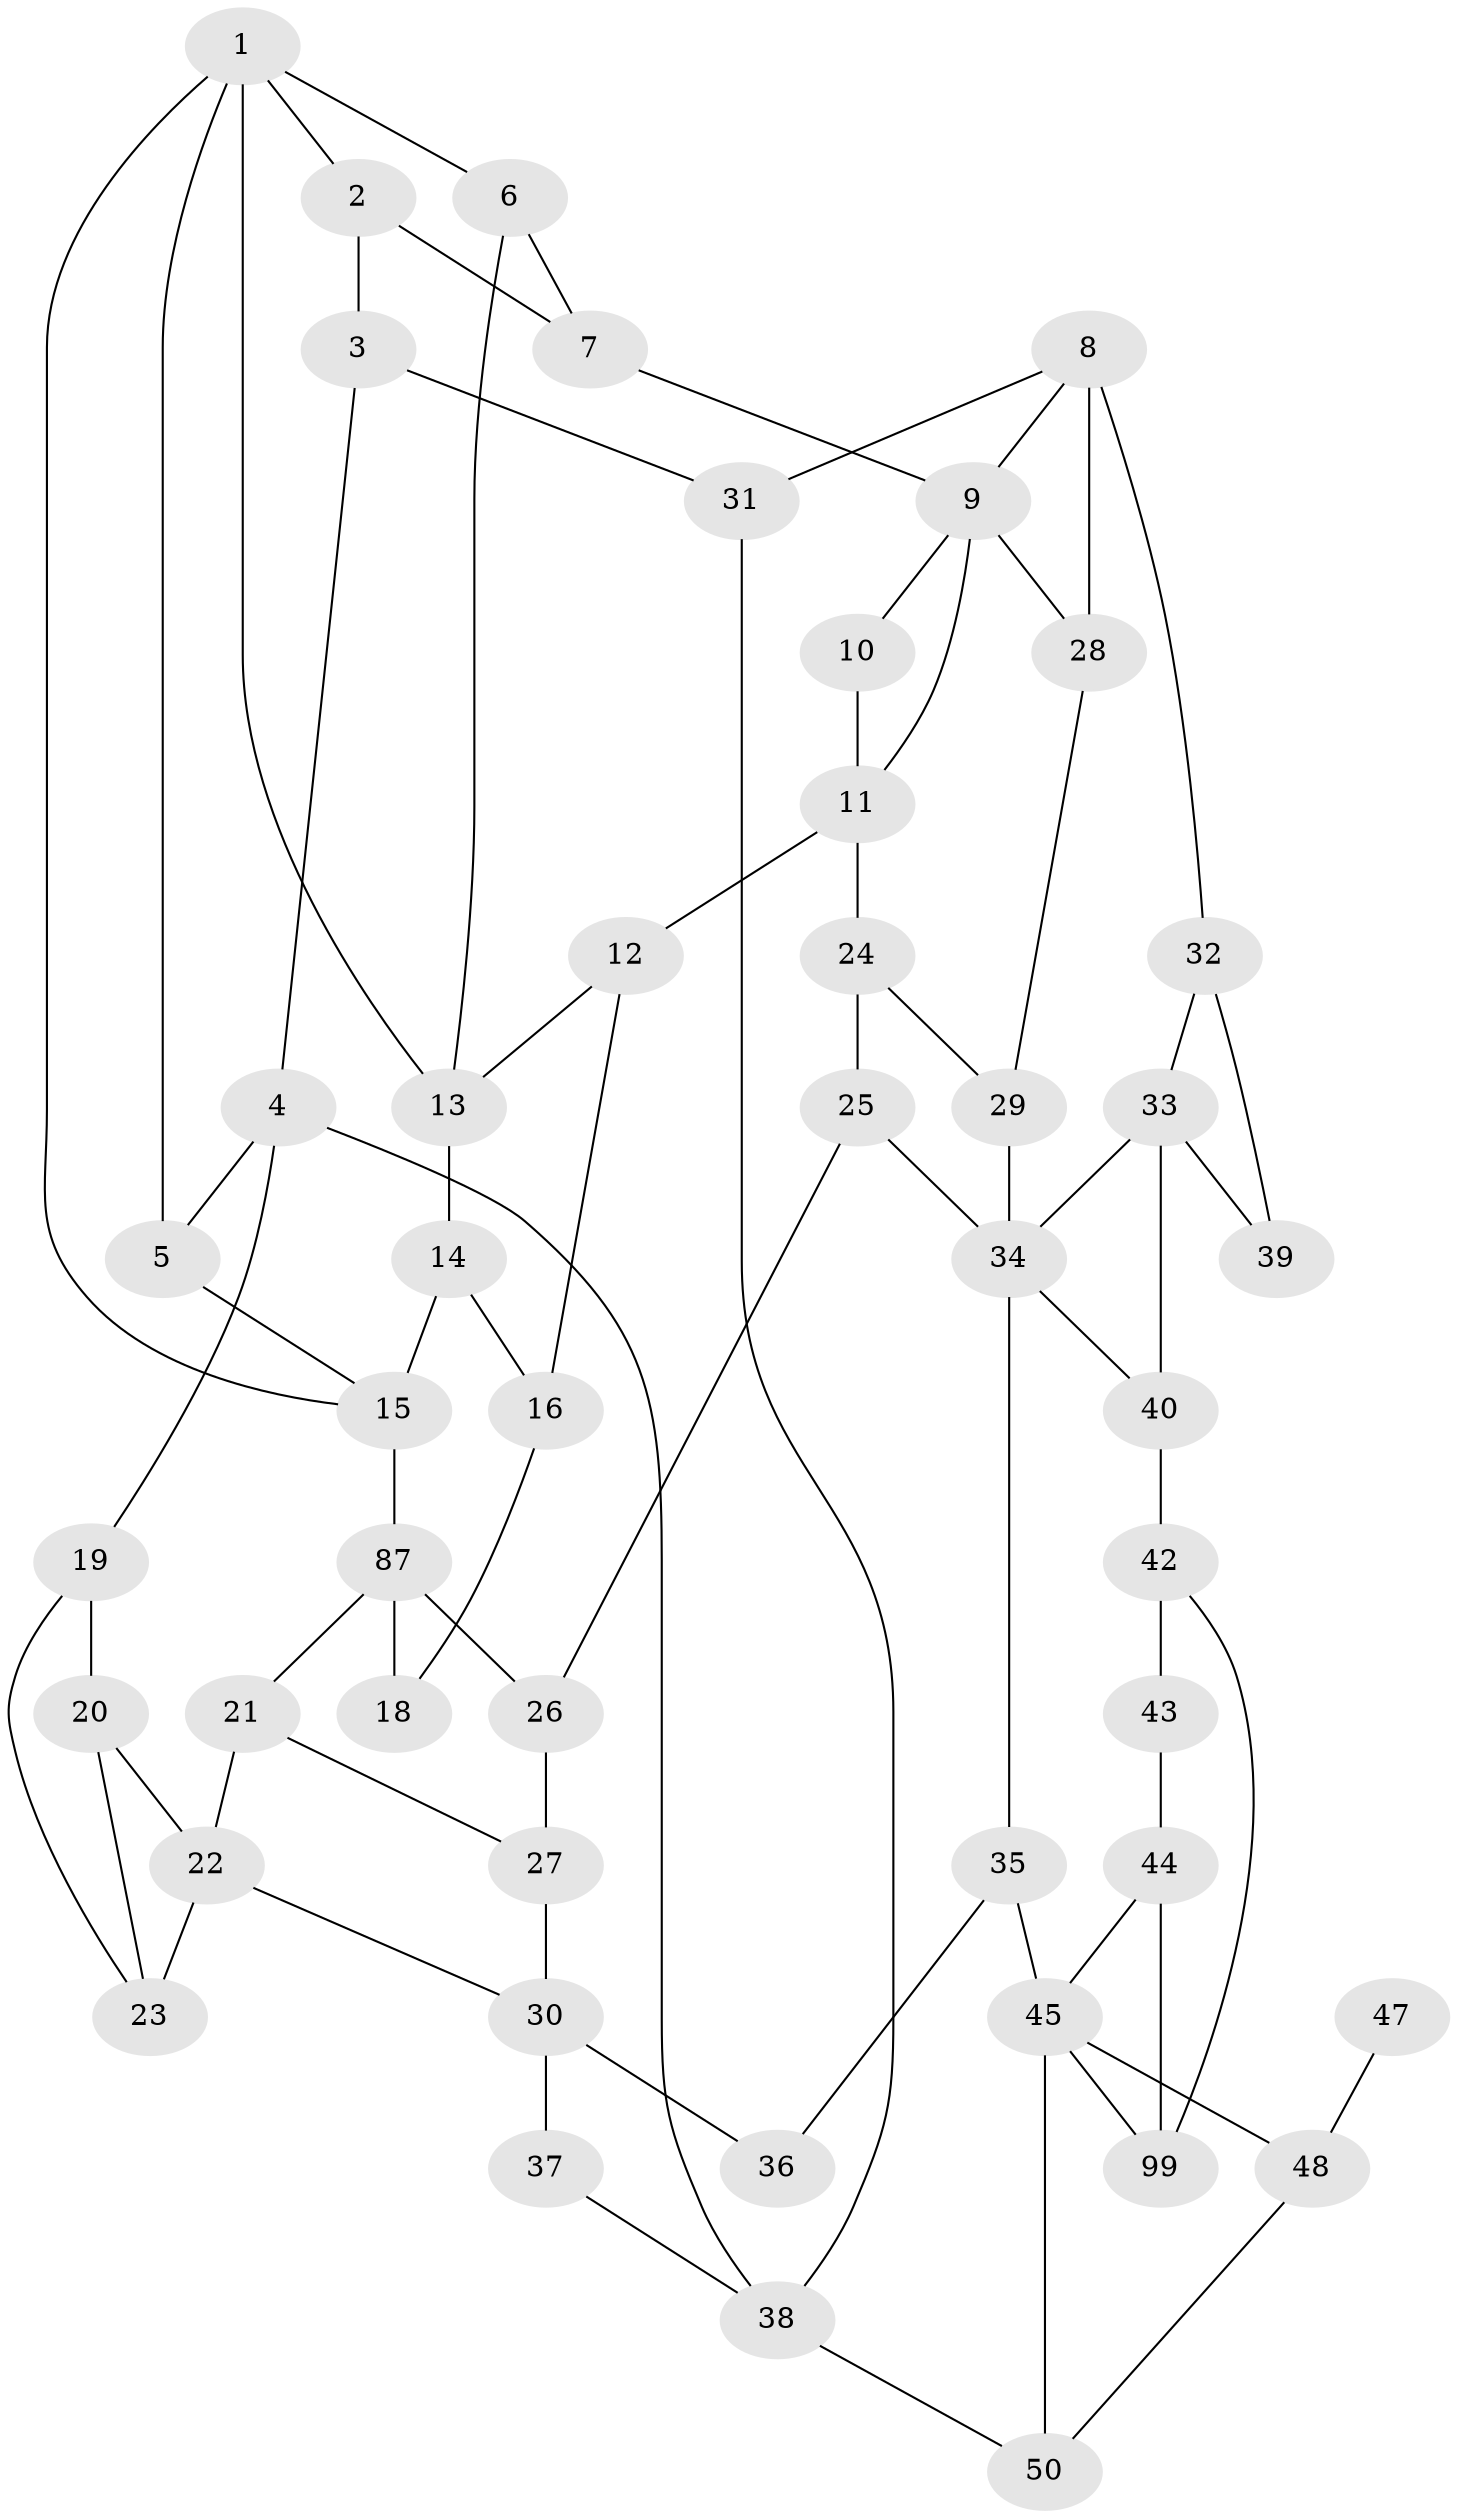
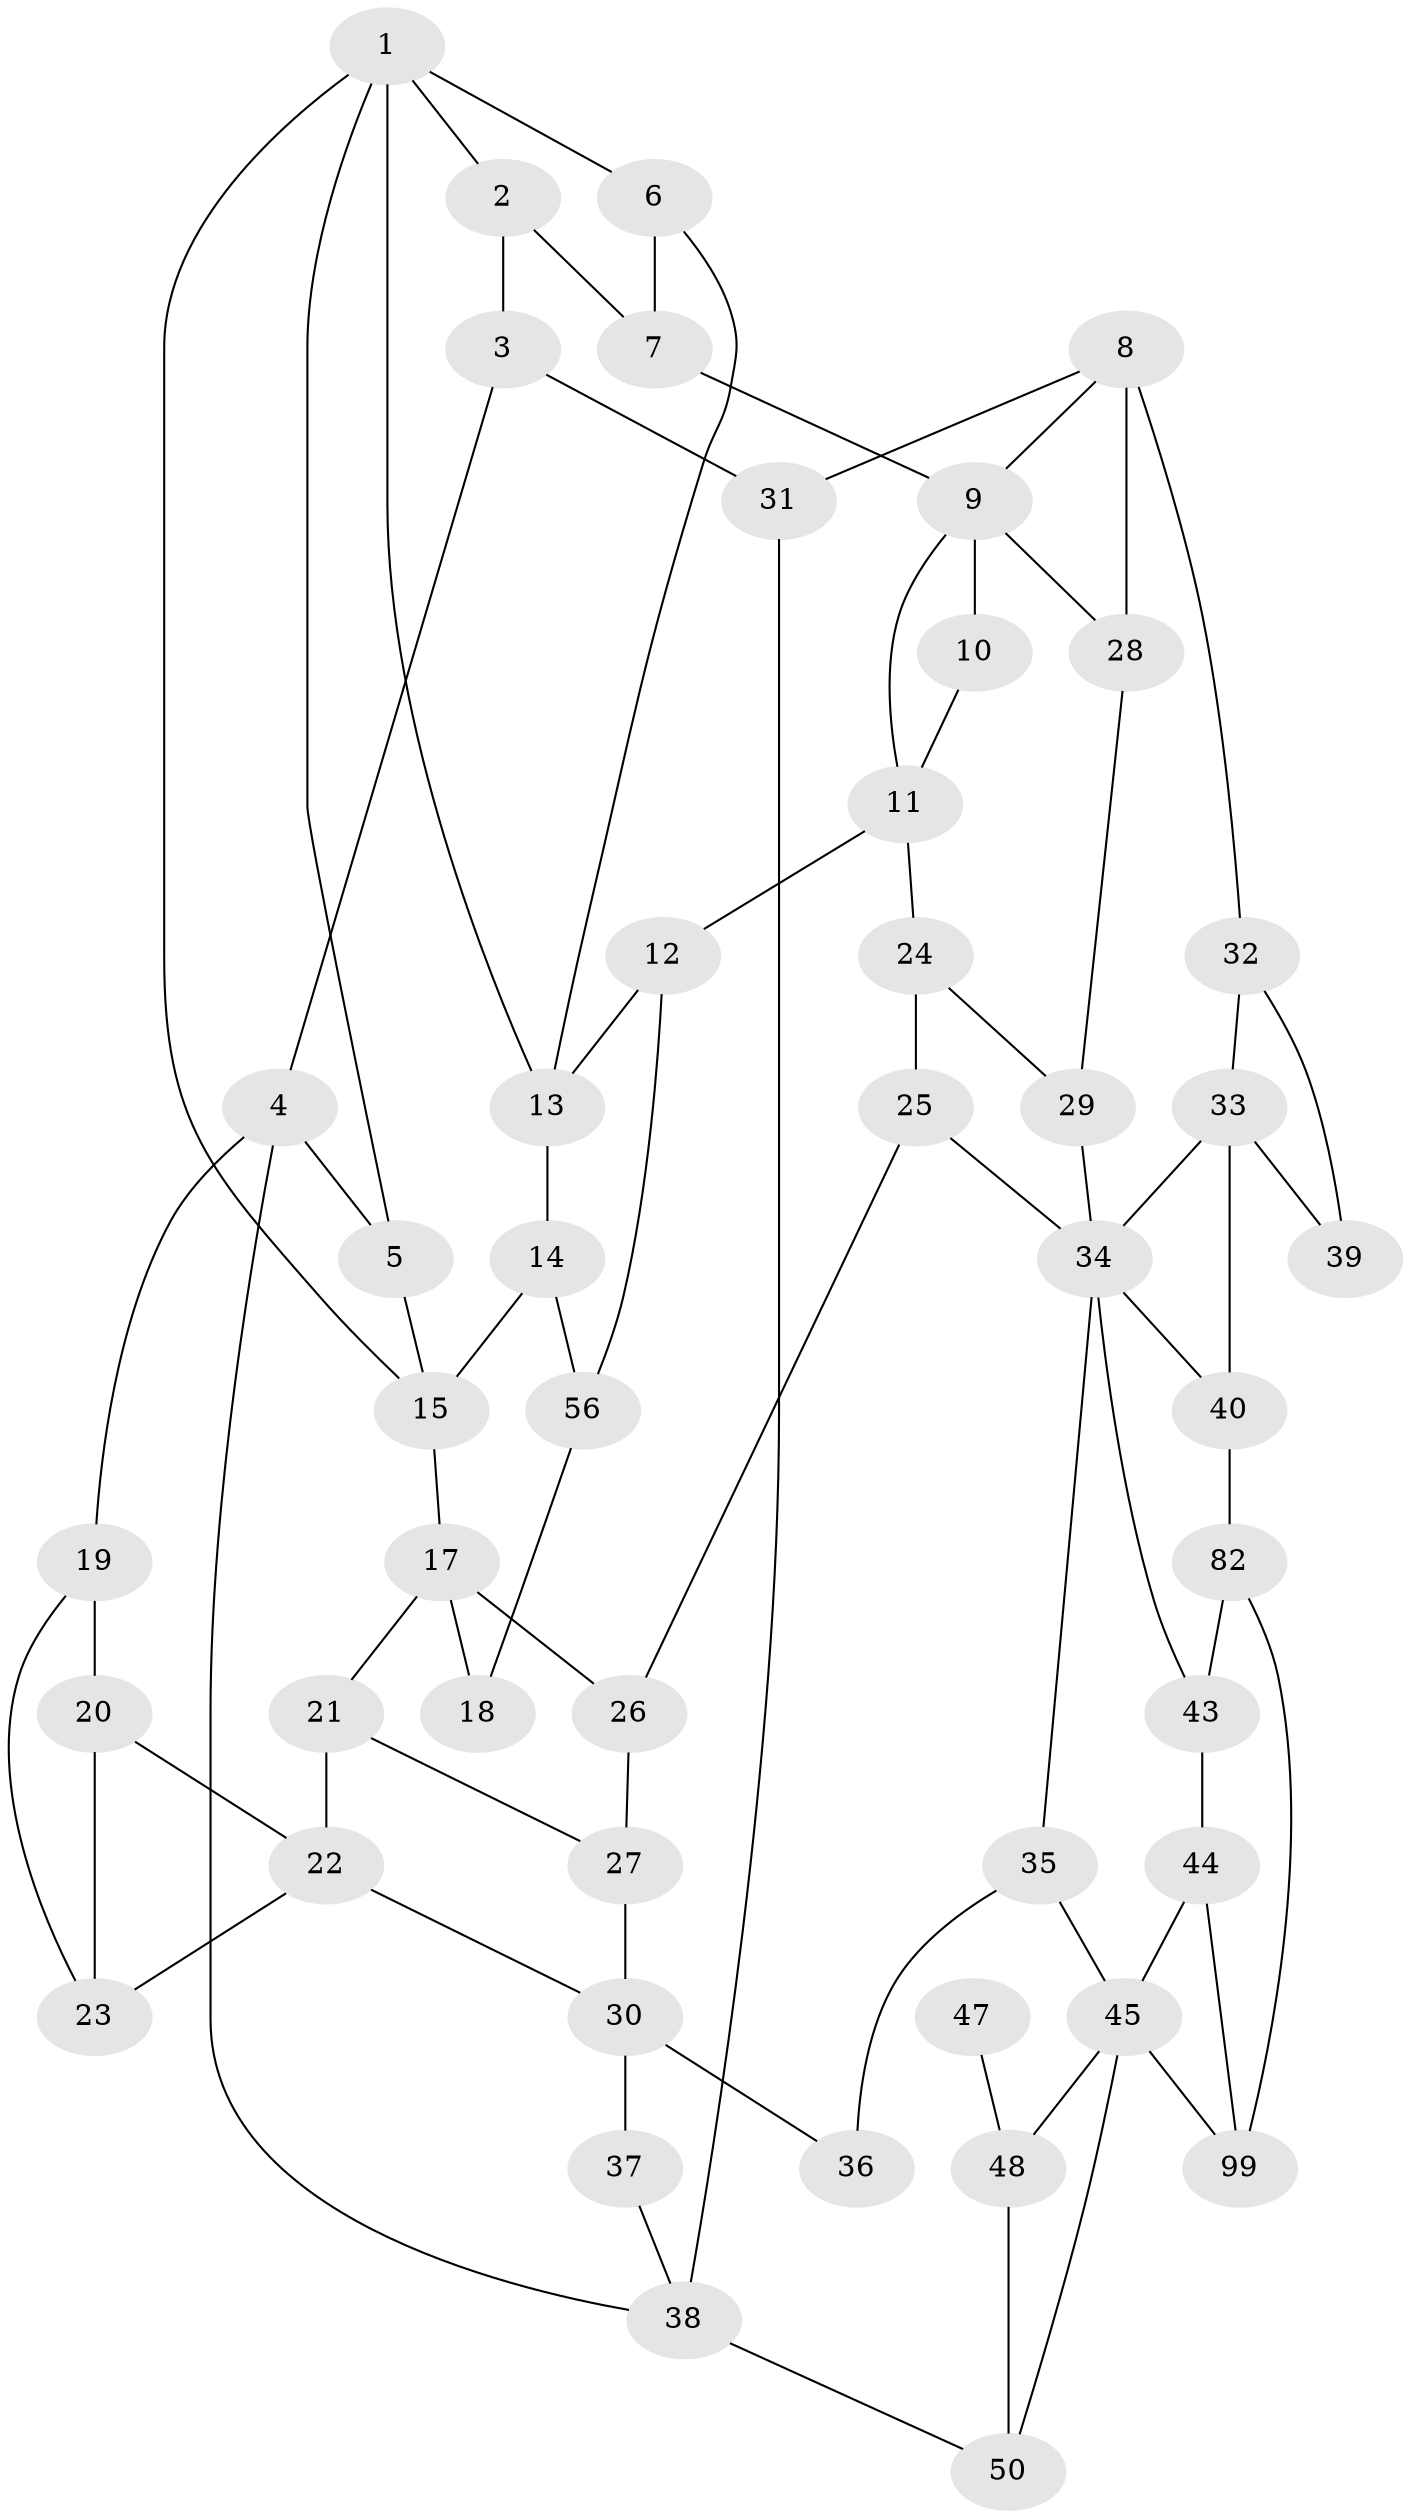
(546, 1411) -> (583, 1411)
none -> (1127, 1491)
(394, 1562) -> (442, 1562)
(1161, 1562) -> (1230, 1562)
